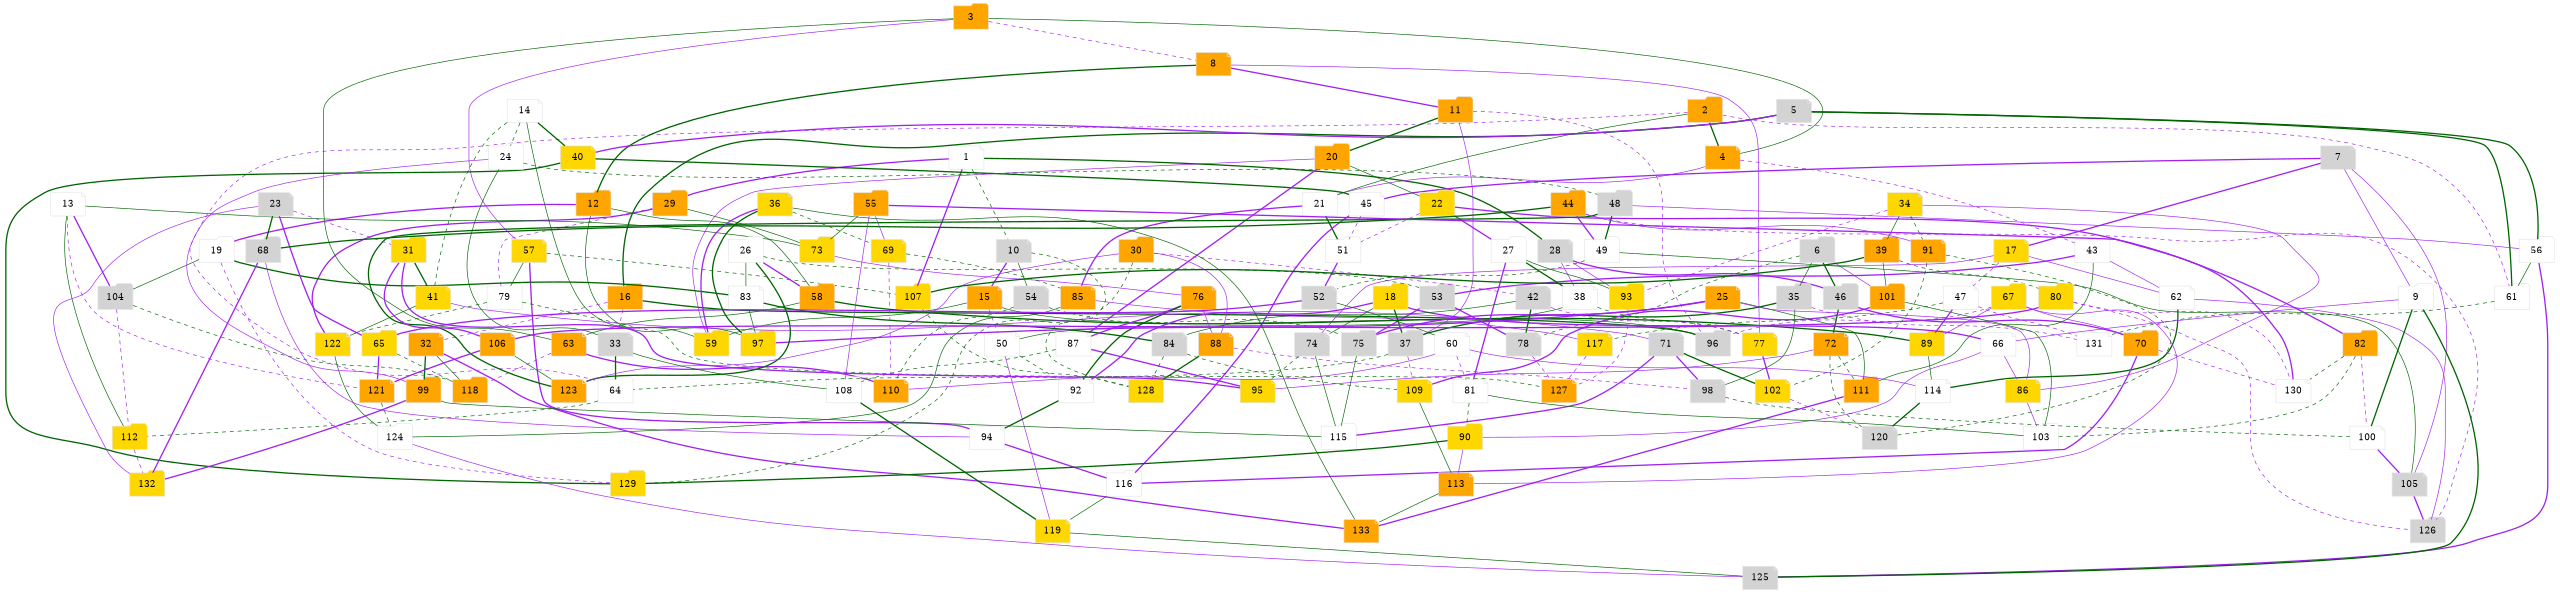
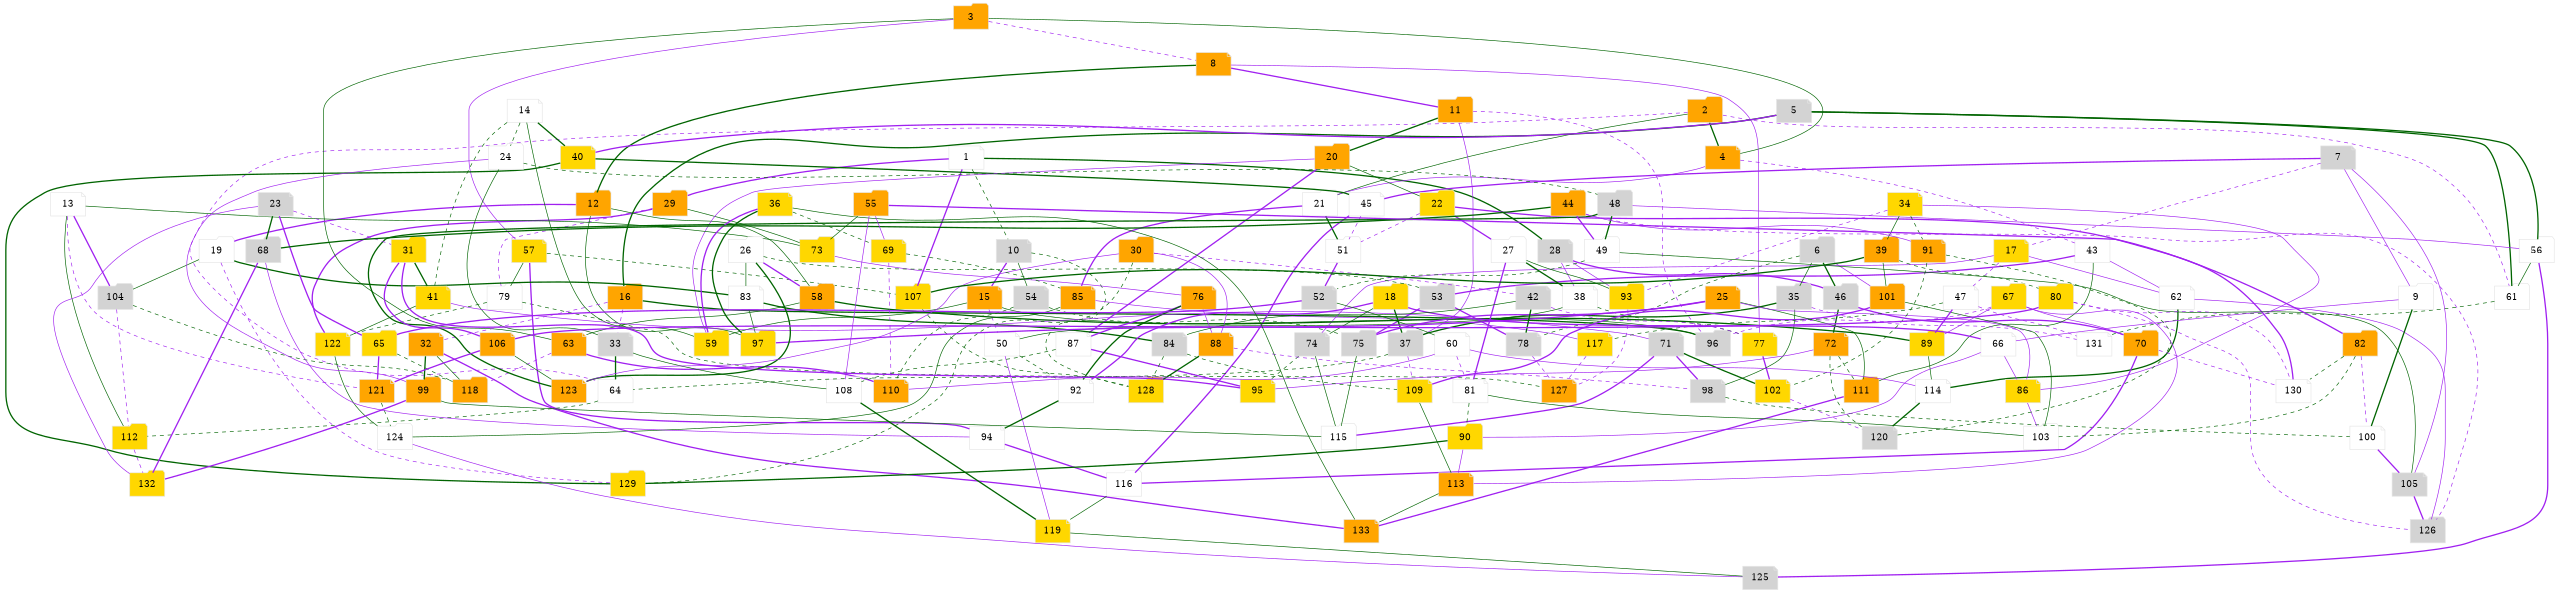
(2175, 204) -> (2175, 204)
(2462, 527) -> none
